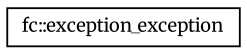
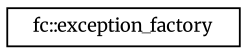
(124, 27) -> (124, 27)
